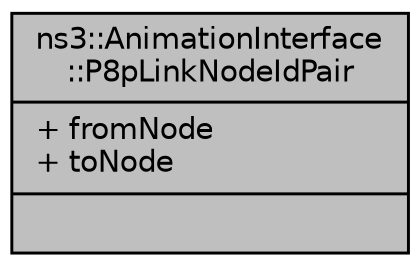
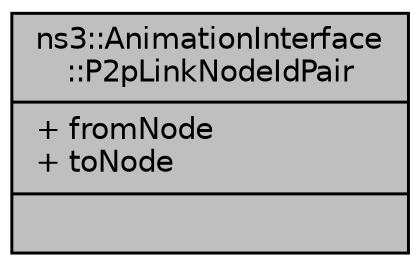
(210, 73) -> (210, 73)
